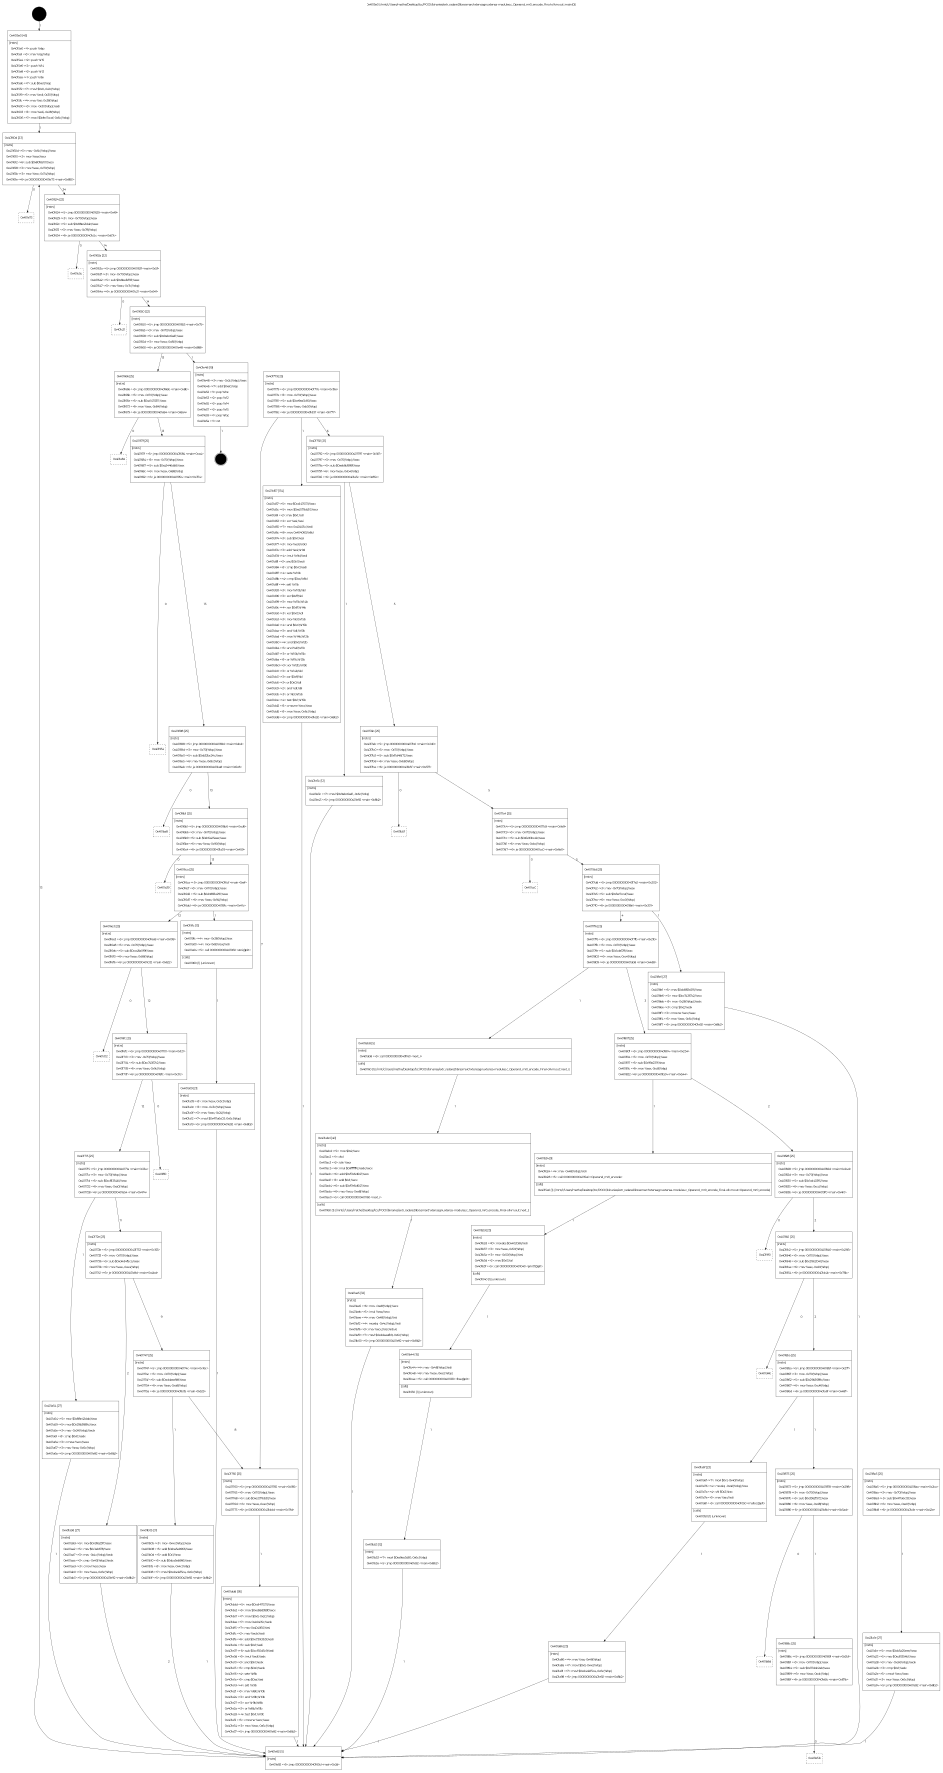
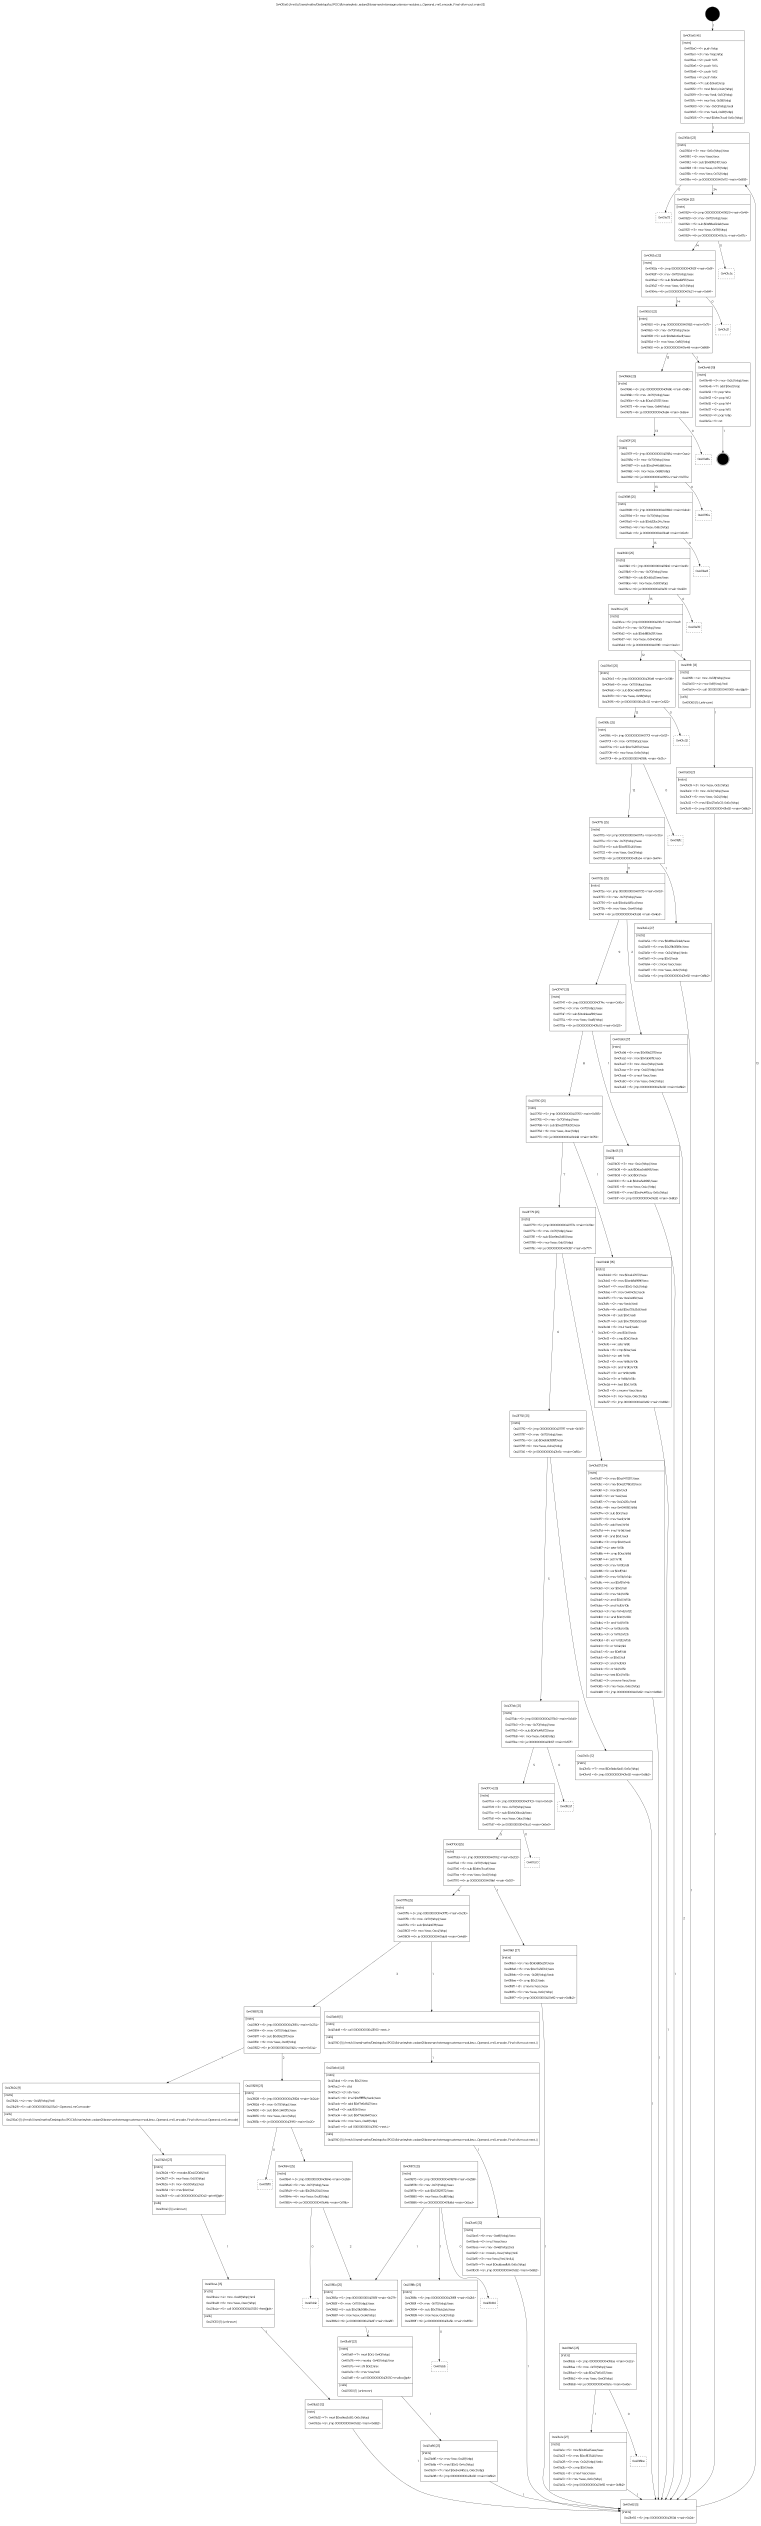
(260, 940) -> (561, 1174)
(814, 1432) -> (400, 2243)
none -> (638, 2461)
